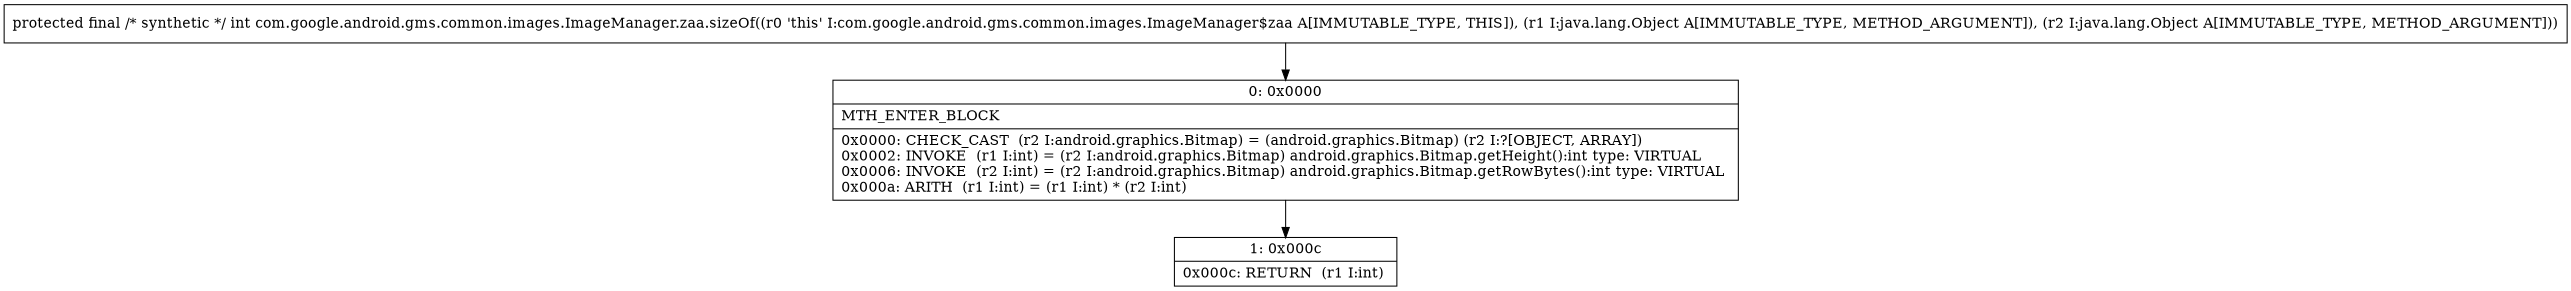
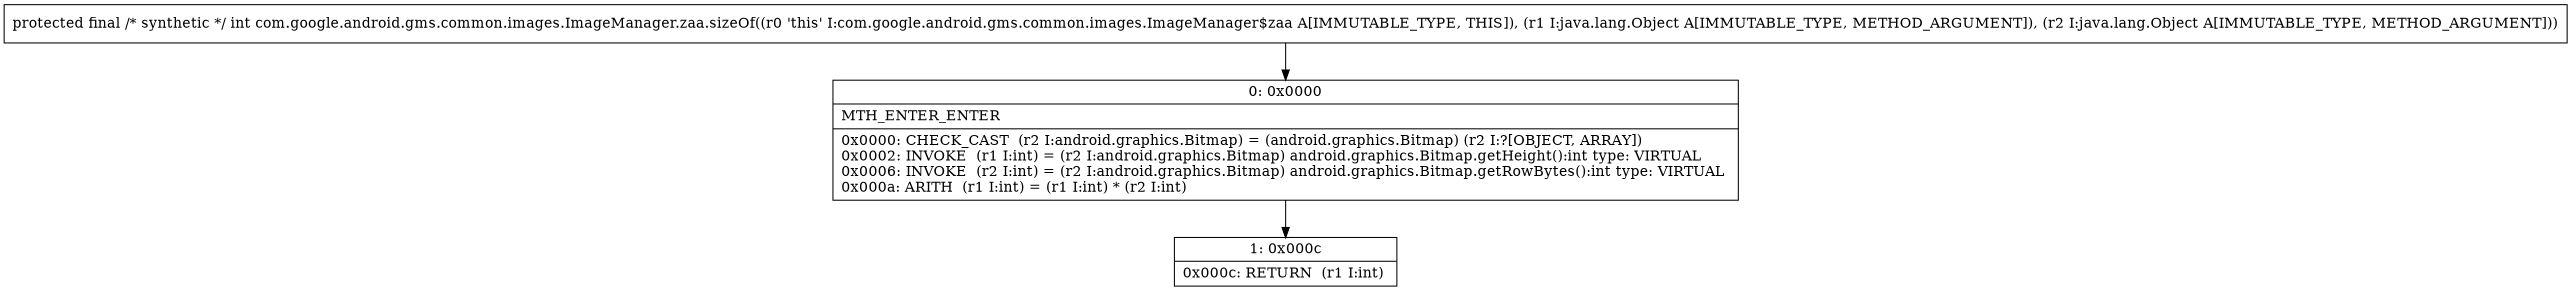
(921, 116) -> (921, 116)
